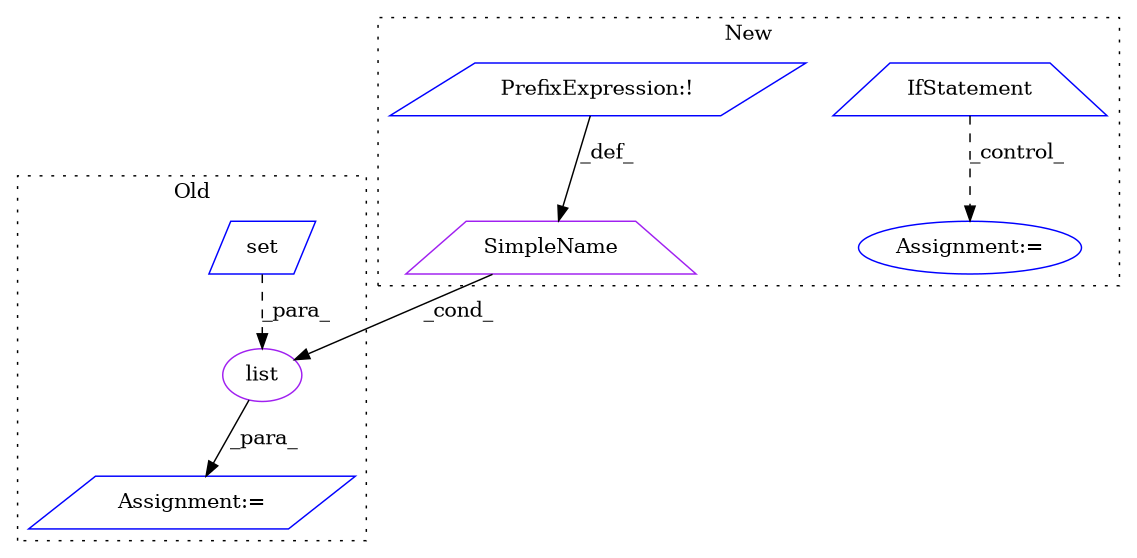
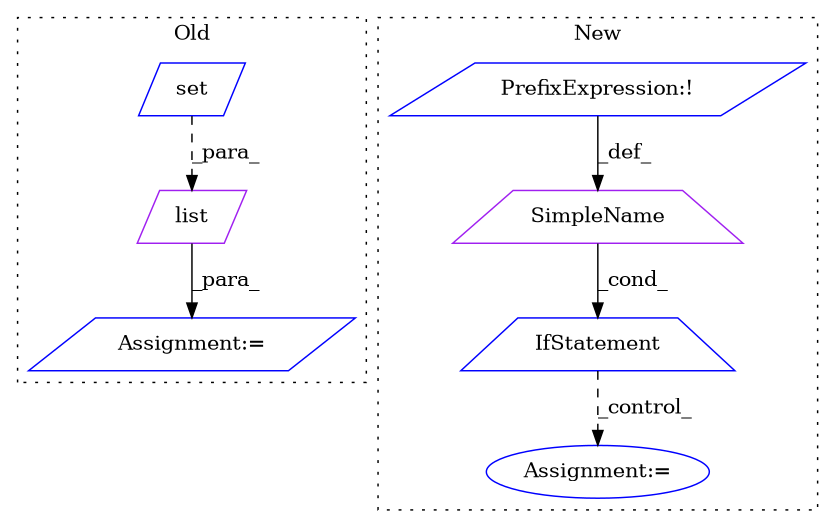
(401, 314) -> (598, 273)
(262, 375) -> (192, 217)
